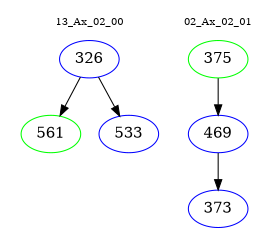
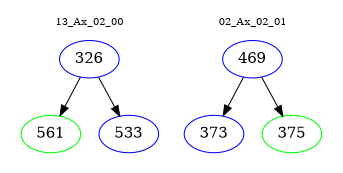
(218, 92) -> (270, 92)
